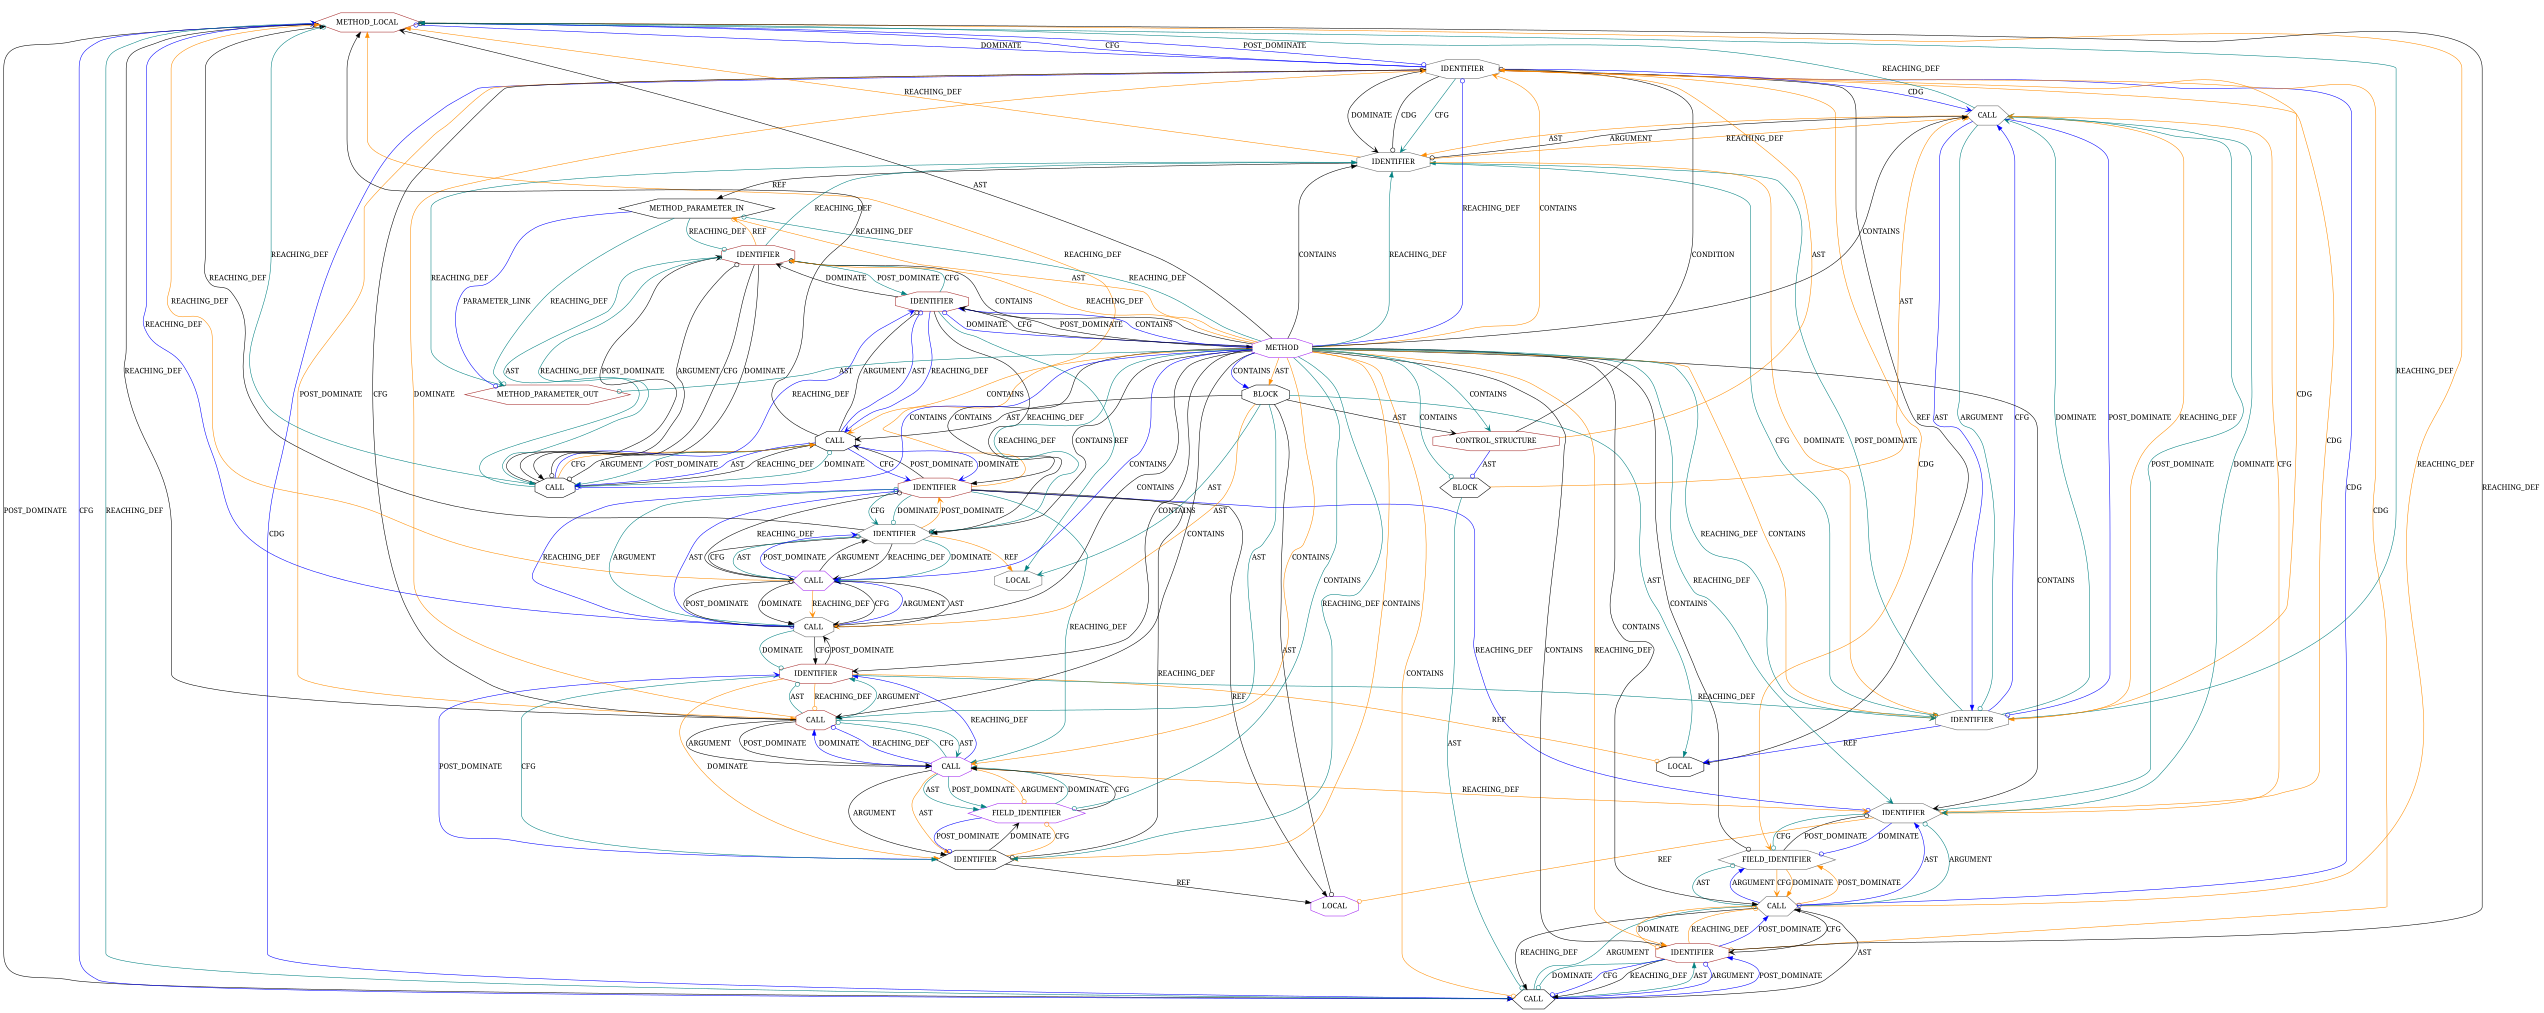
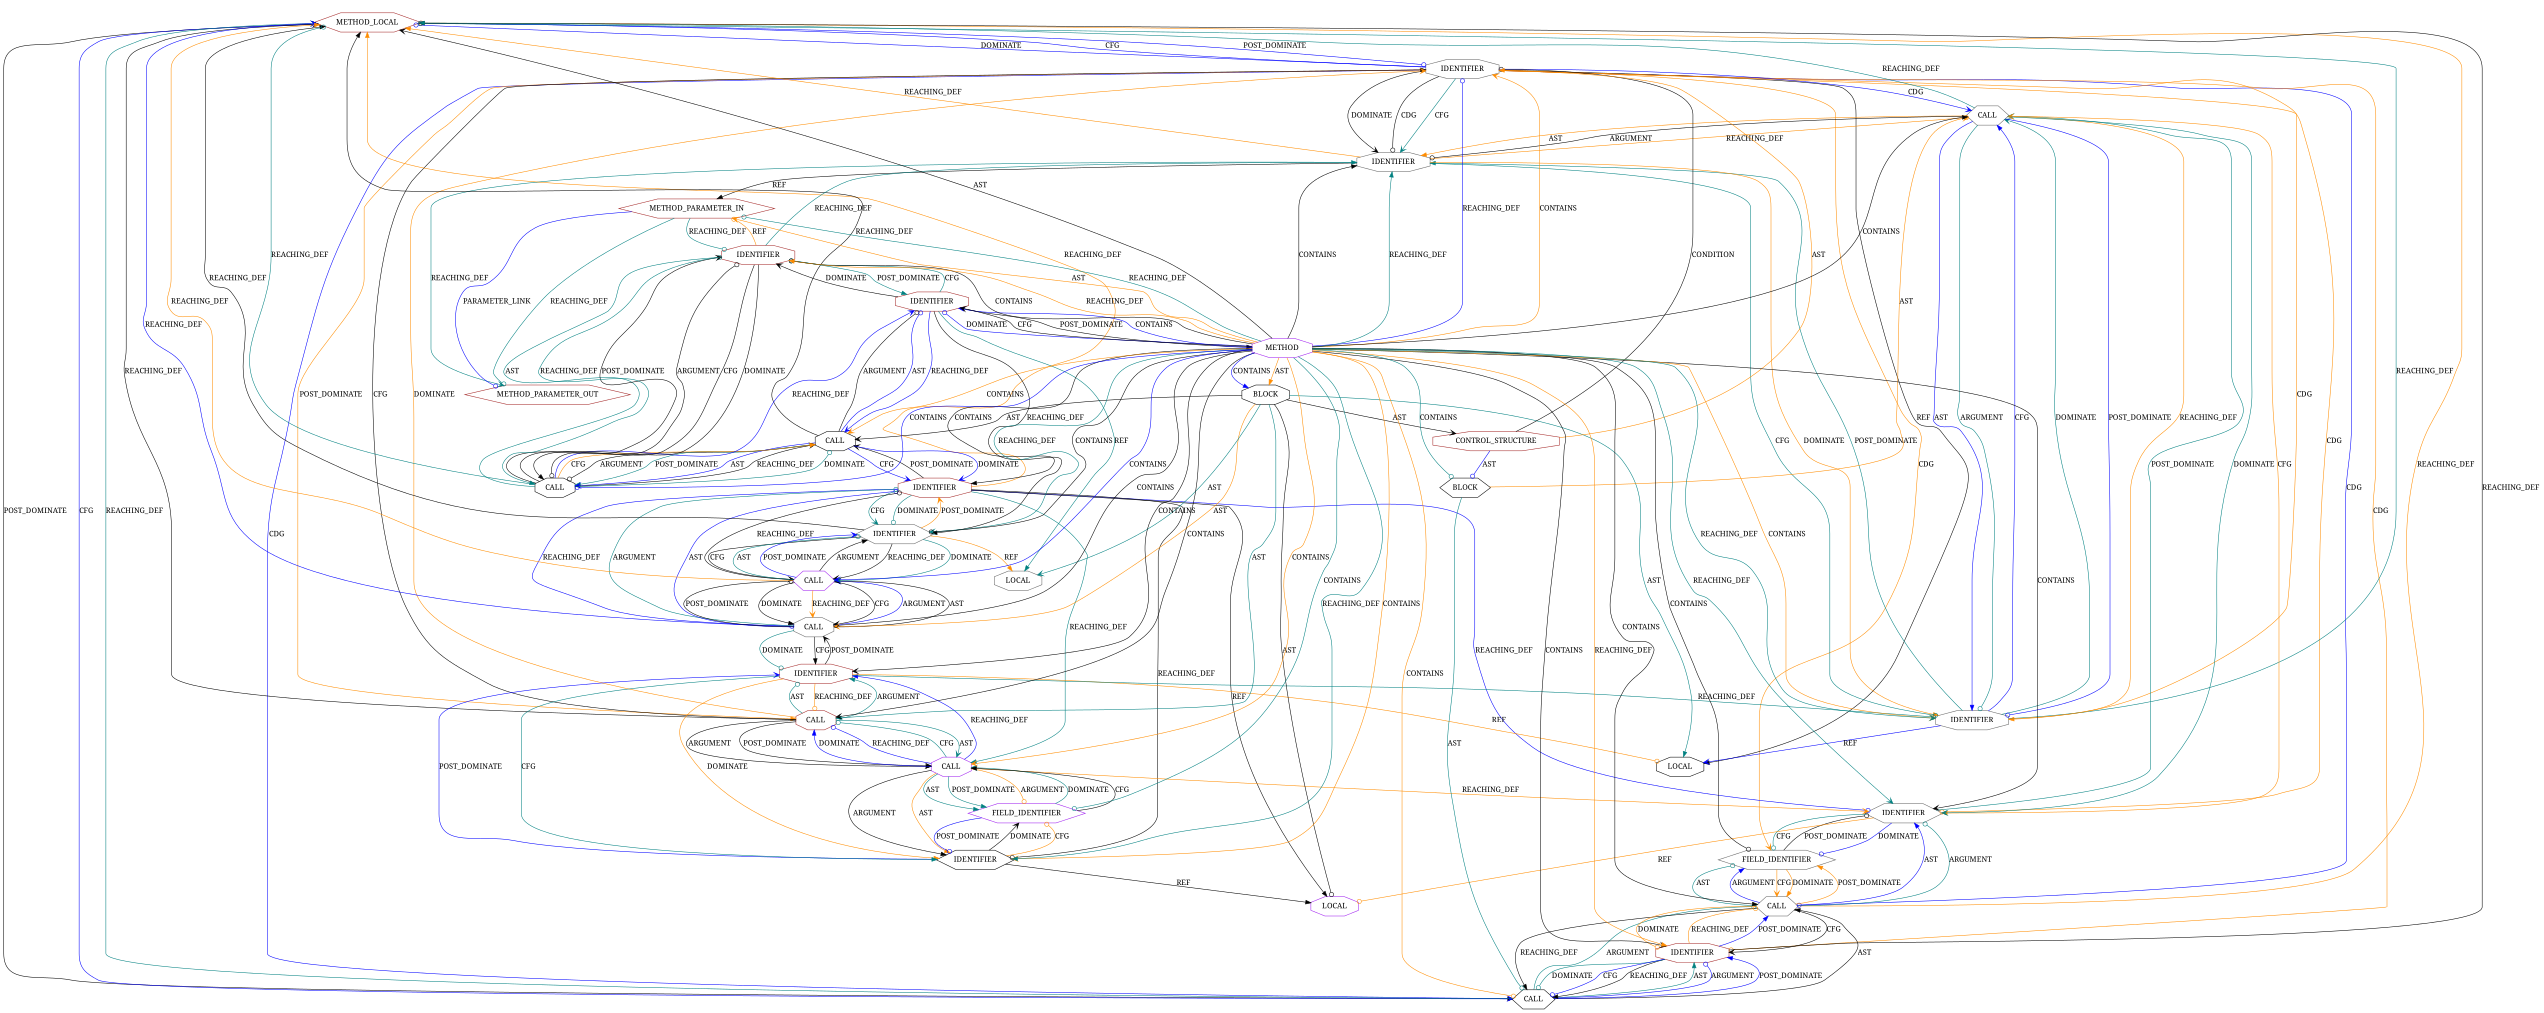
(697, 209) -> (697, 209)
(936, 360) -> none
(1431, 370) -> none
